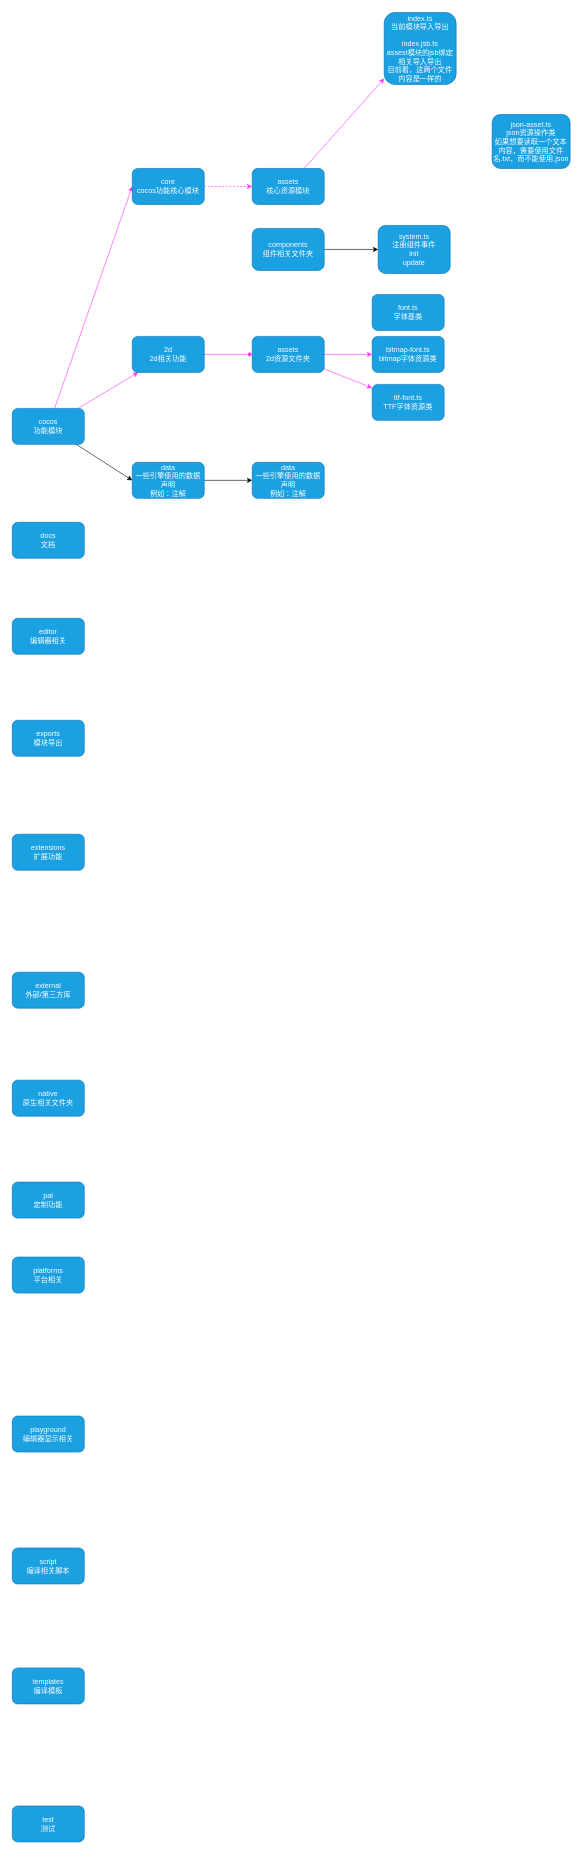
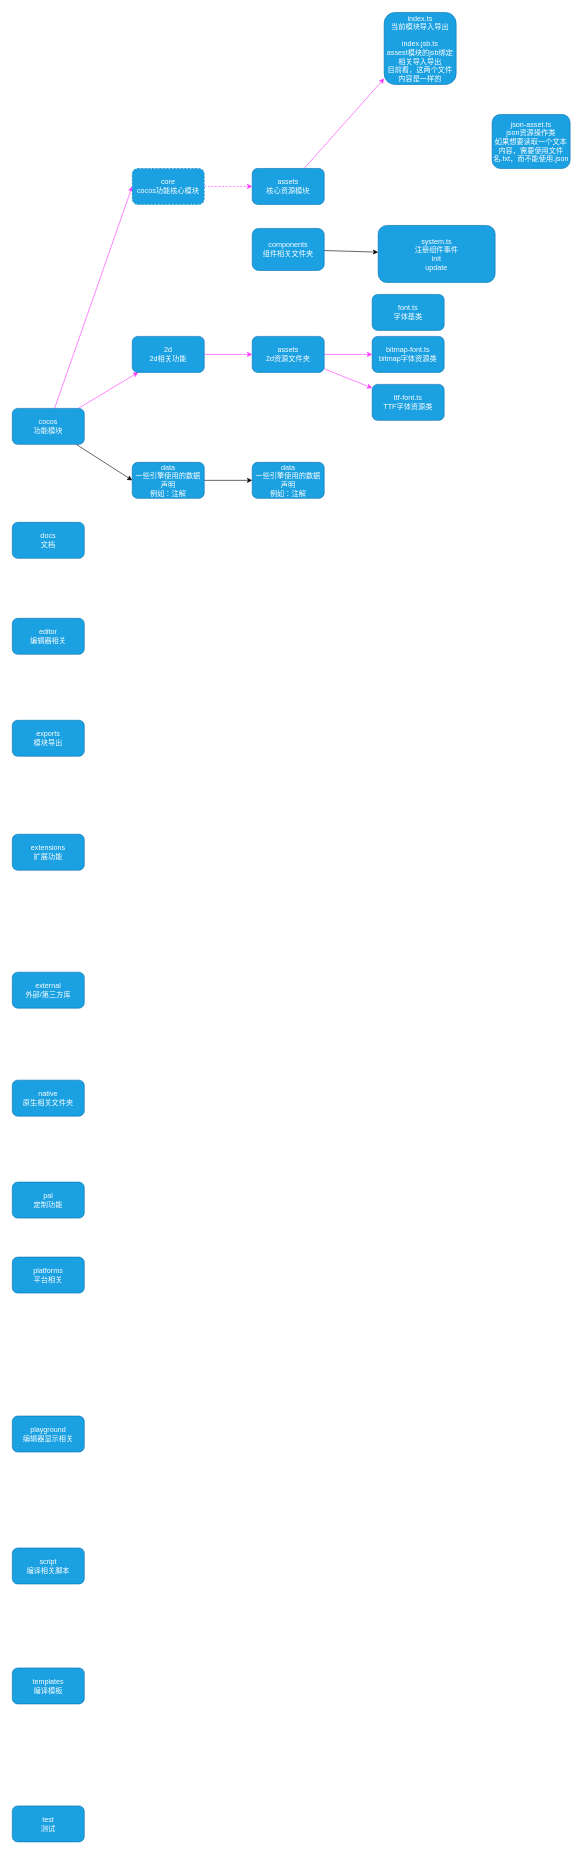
(168, 186) -> (168, 186)
(414, 249) -> (437, 254)
(246, 354) -> (246, 354)
